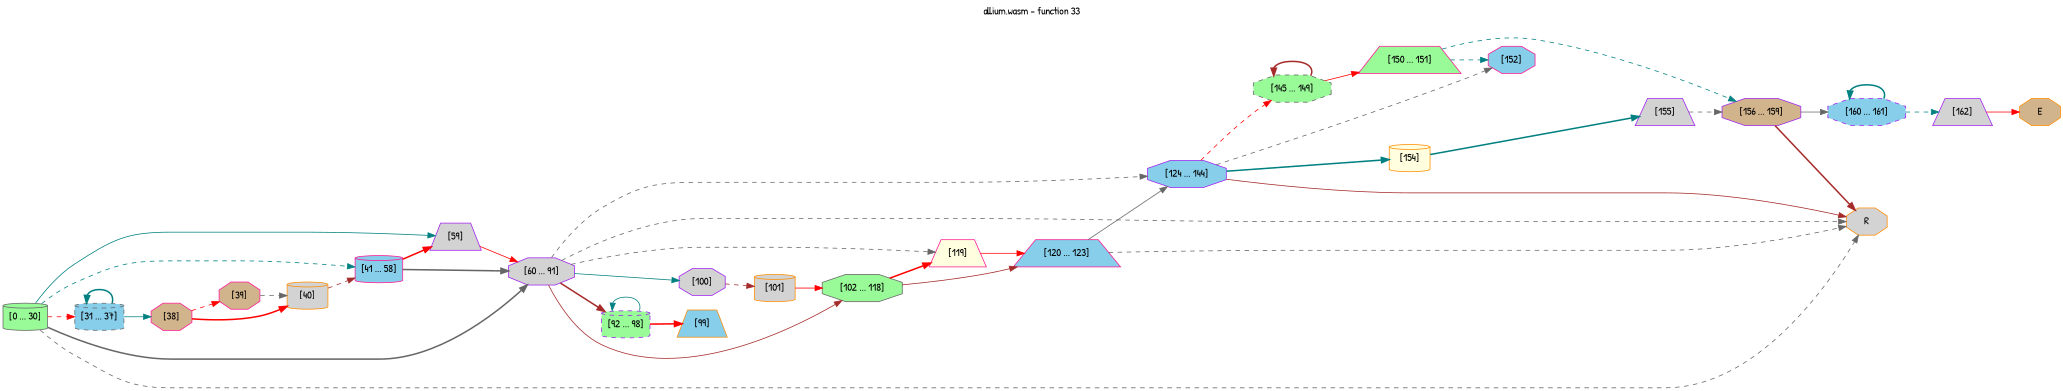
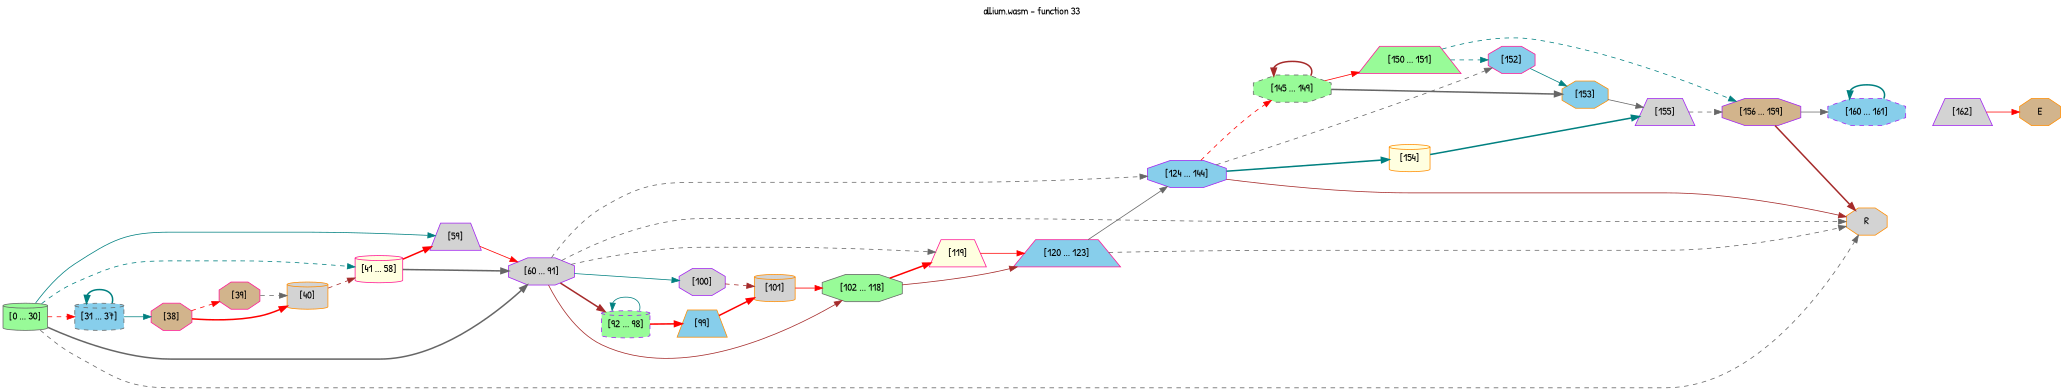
none -> (1585, 95)
(1918, 112) -> none
(379, 269) -> (379, 269)
none -> (733, 309)
